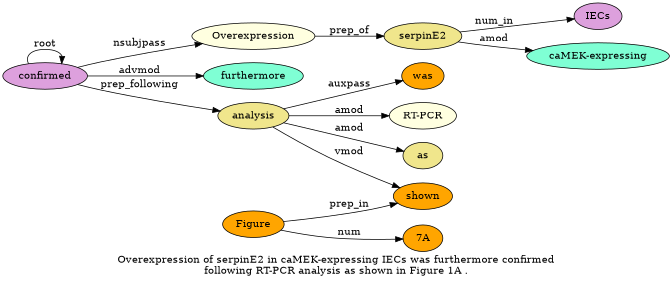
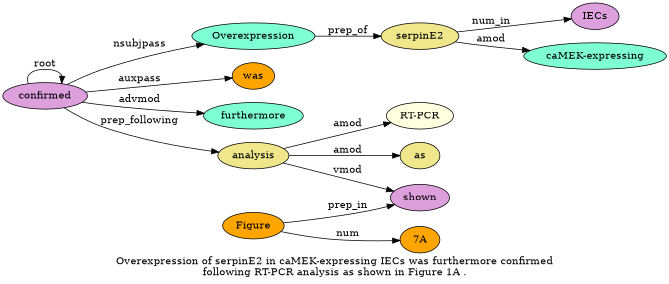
(253, 36) -> (253, 36)
(340, 96) -> (155, 85)
(423, 196) -> (420, 198)
